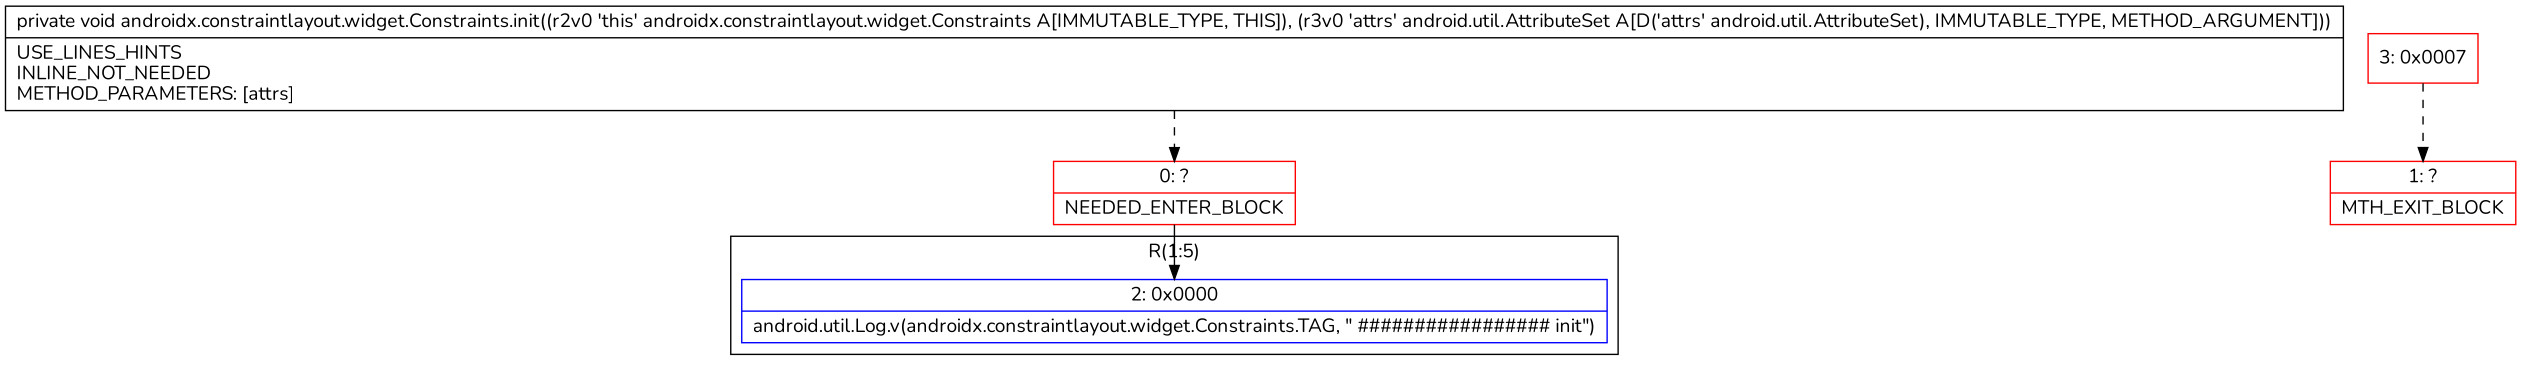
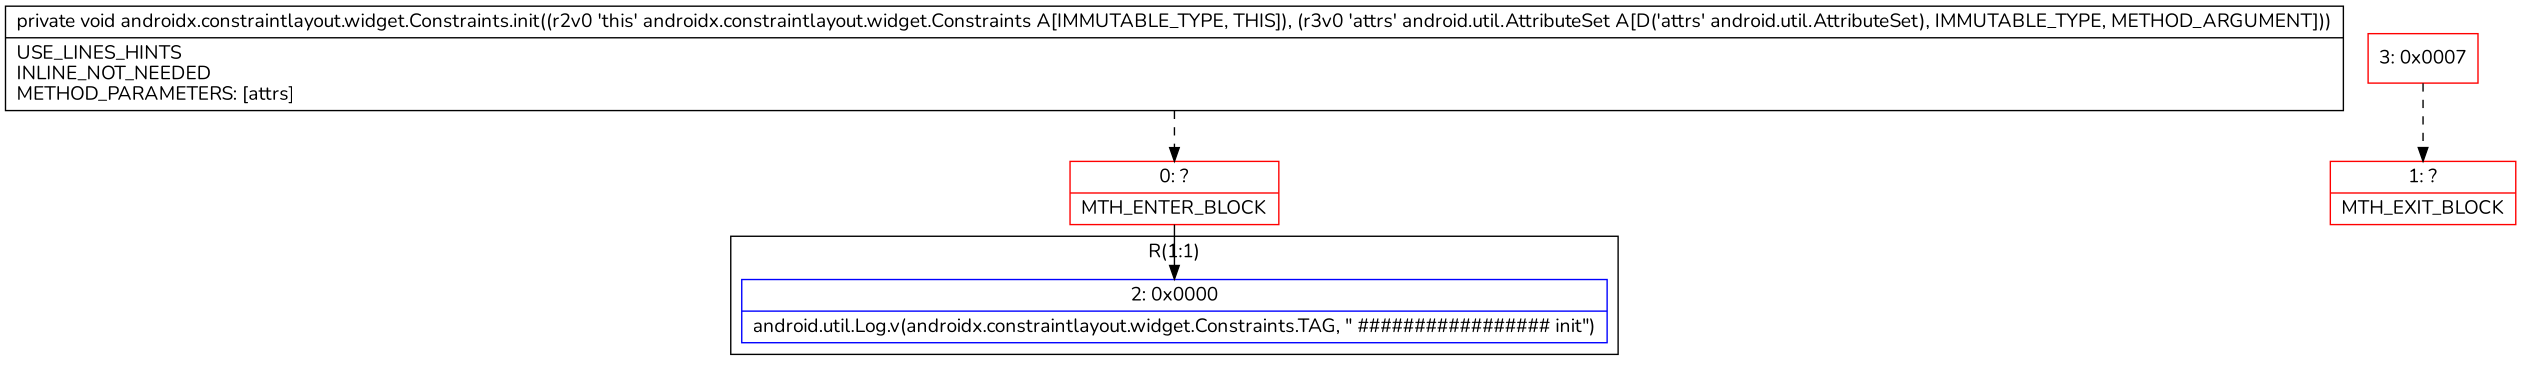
(1174, 208) -> (1174, 208)
(1174, 252) -> (1174, 252)
